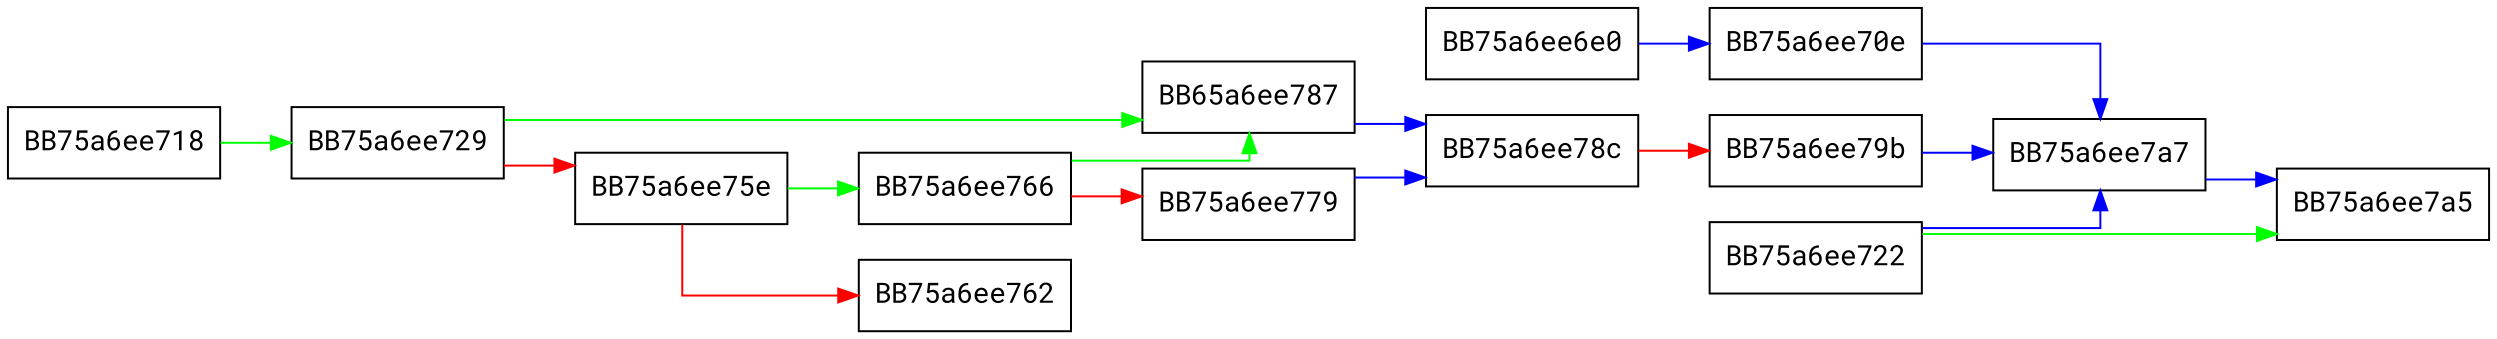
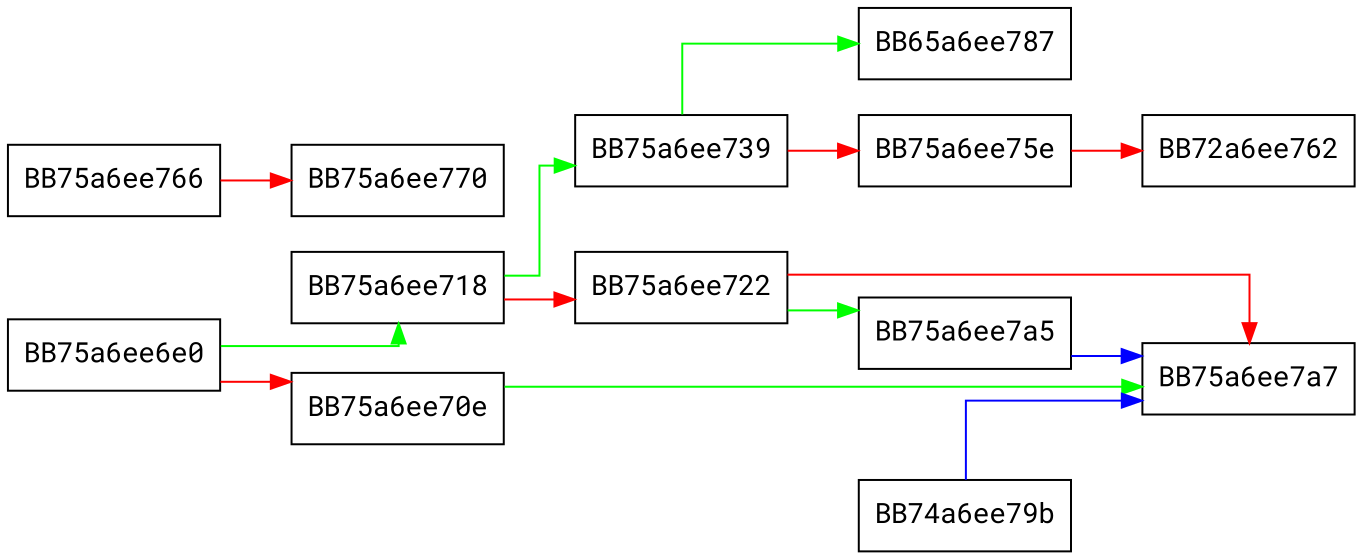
(1664, 44) -> (246, 382)
(2039, 44) -> (813, 387)
(398, 143) -> (681, 151)
(1532, 151) -> none
(1816, 151) -> (965, 516)
(1164, 161) -> none
(2231, 179) -> (1096, 356)
(813, 188) -> none
(1249, 204) -> (398, 180)
(2020, 228) -> (1043, 275)
(965, 296) -> (1249, 151)
none -> (529, 299)
none -> (311, 346)
